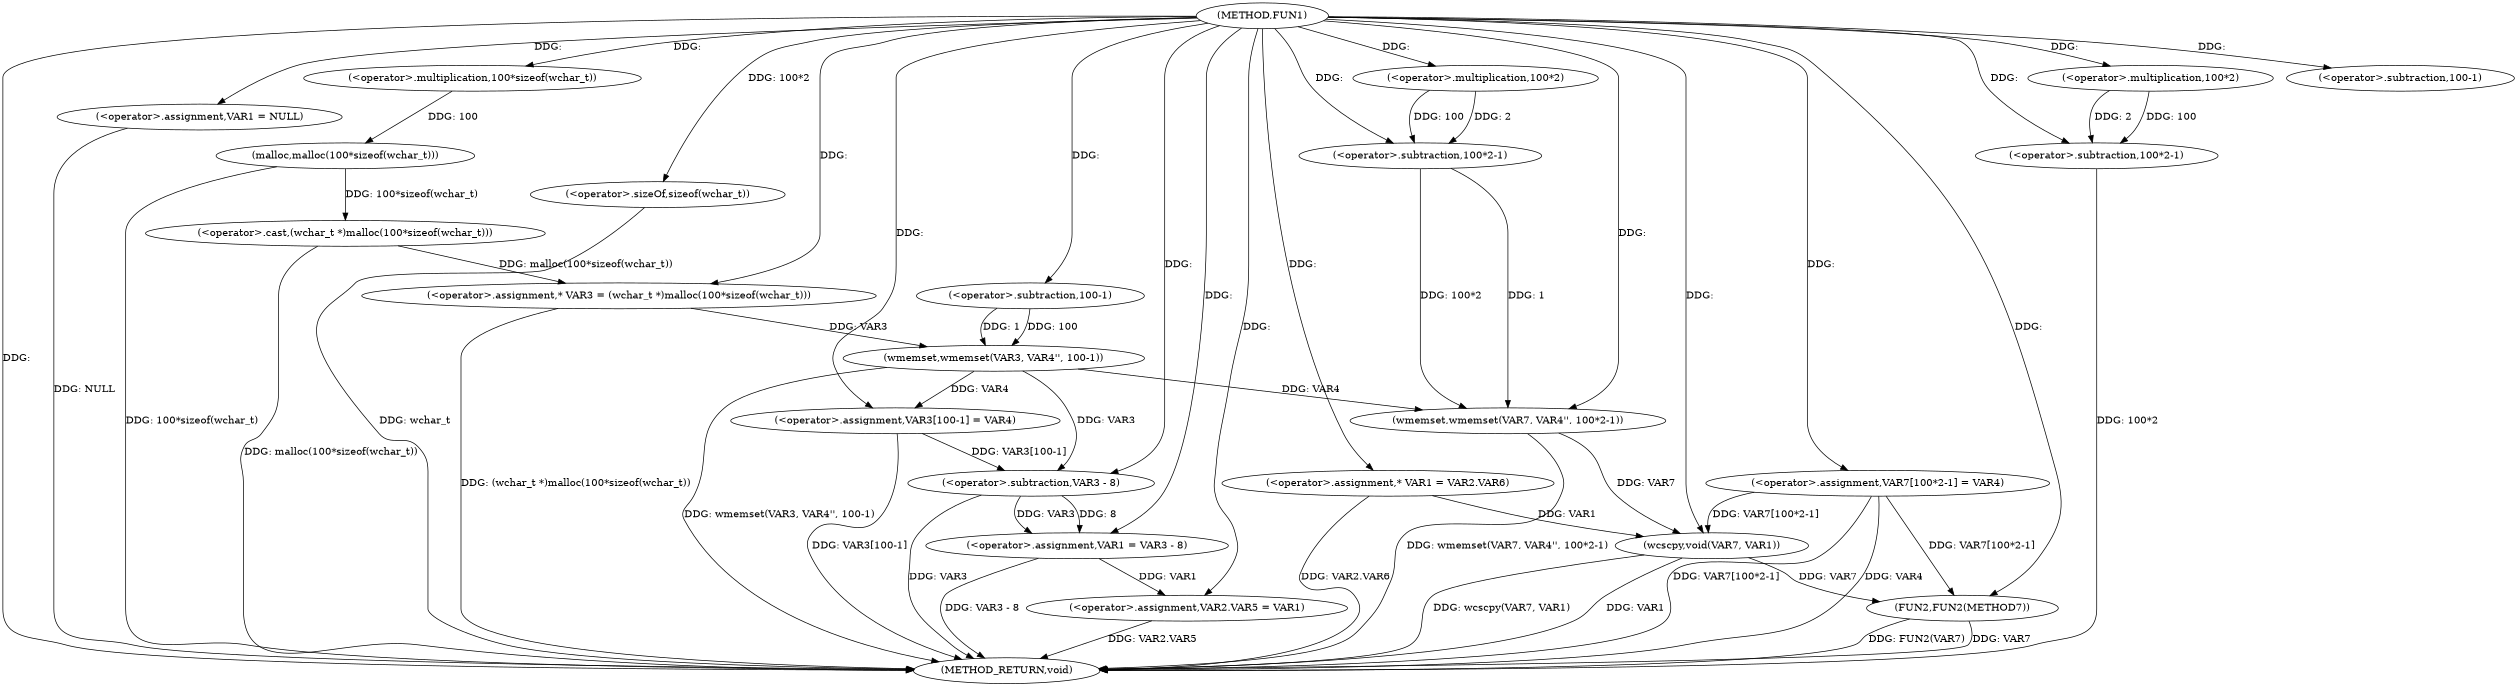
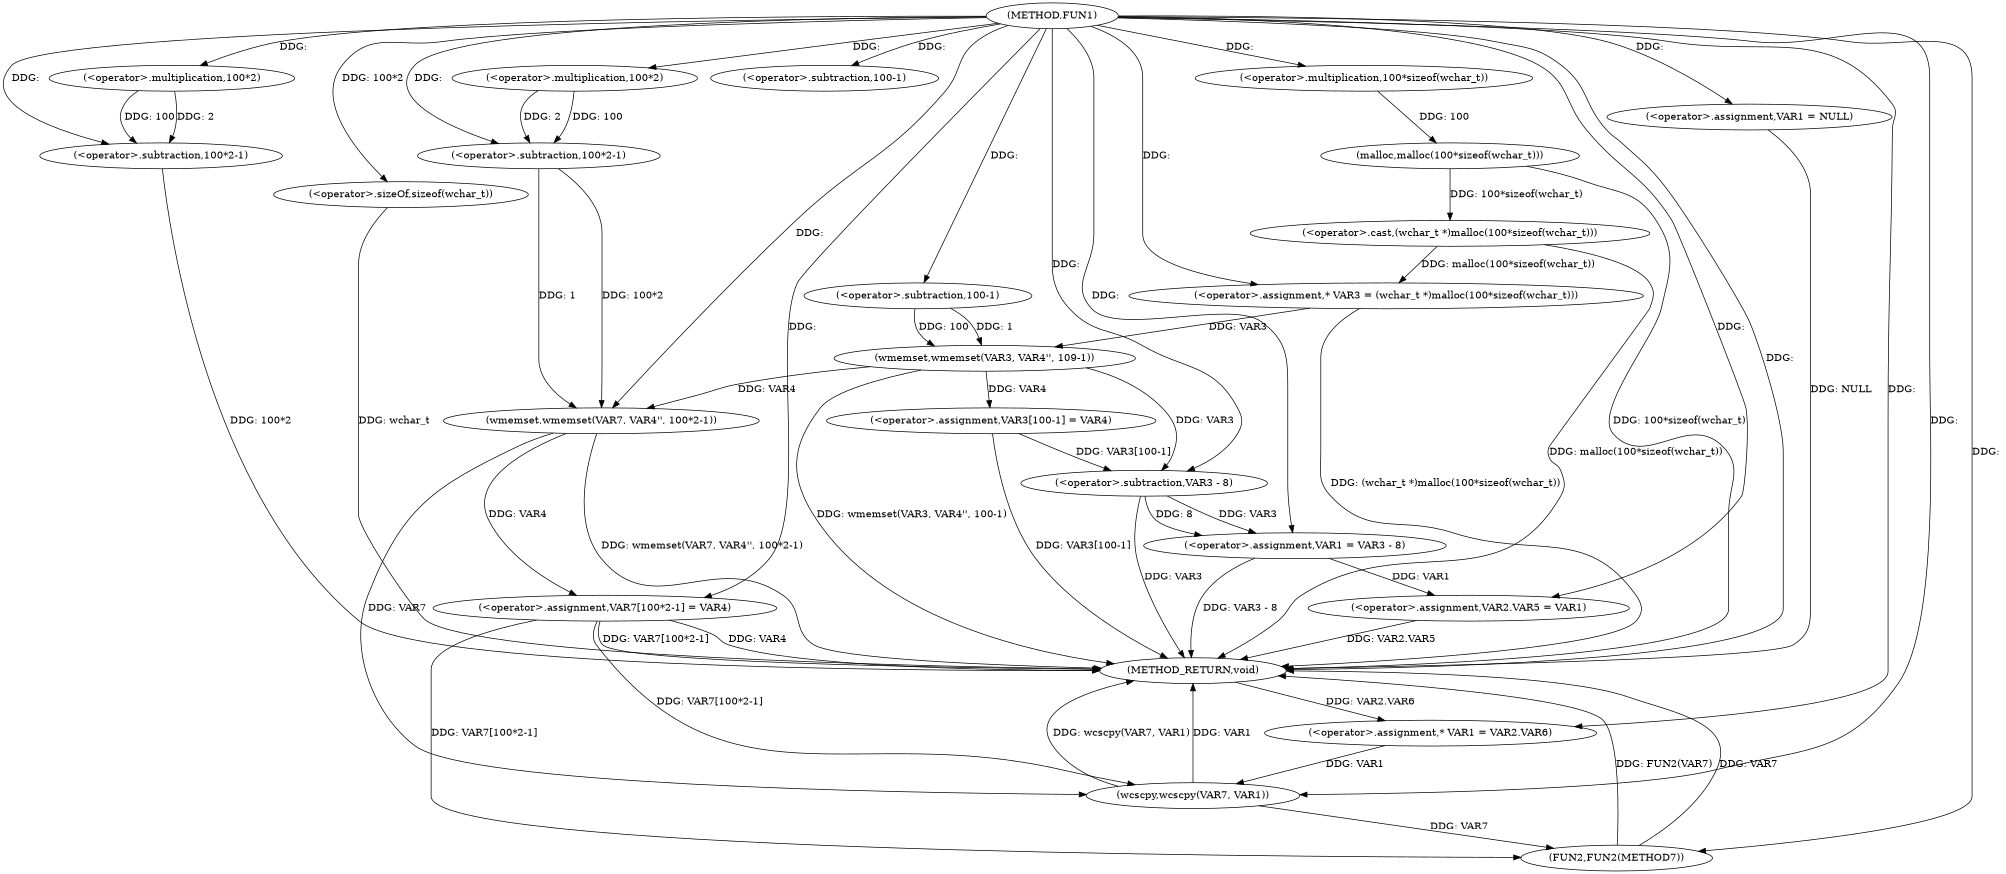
(896, 103) -> none
(994, 358) -> (985, 358)
none -> (486, 511)
(1712, 546) -> (1193, 796)
(1332, 637) -> (1307, 701)
